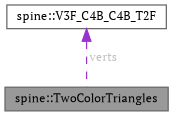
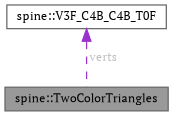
(87, 17) -> (87, 17)
